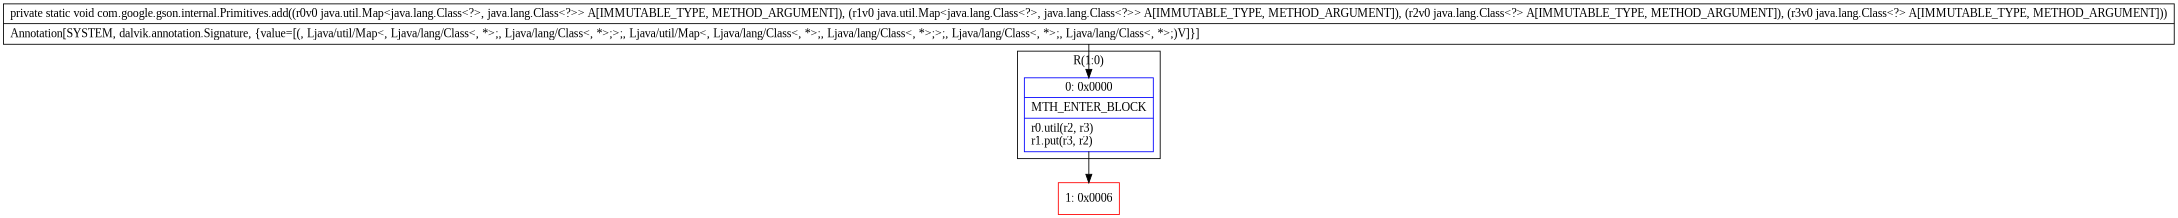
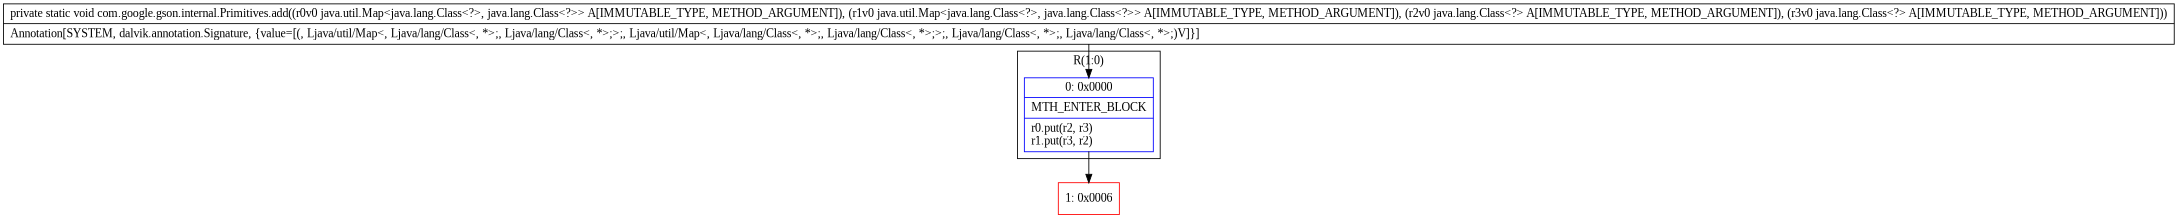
(1063, 128) -> (1062, 128)
